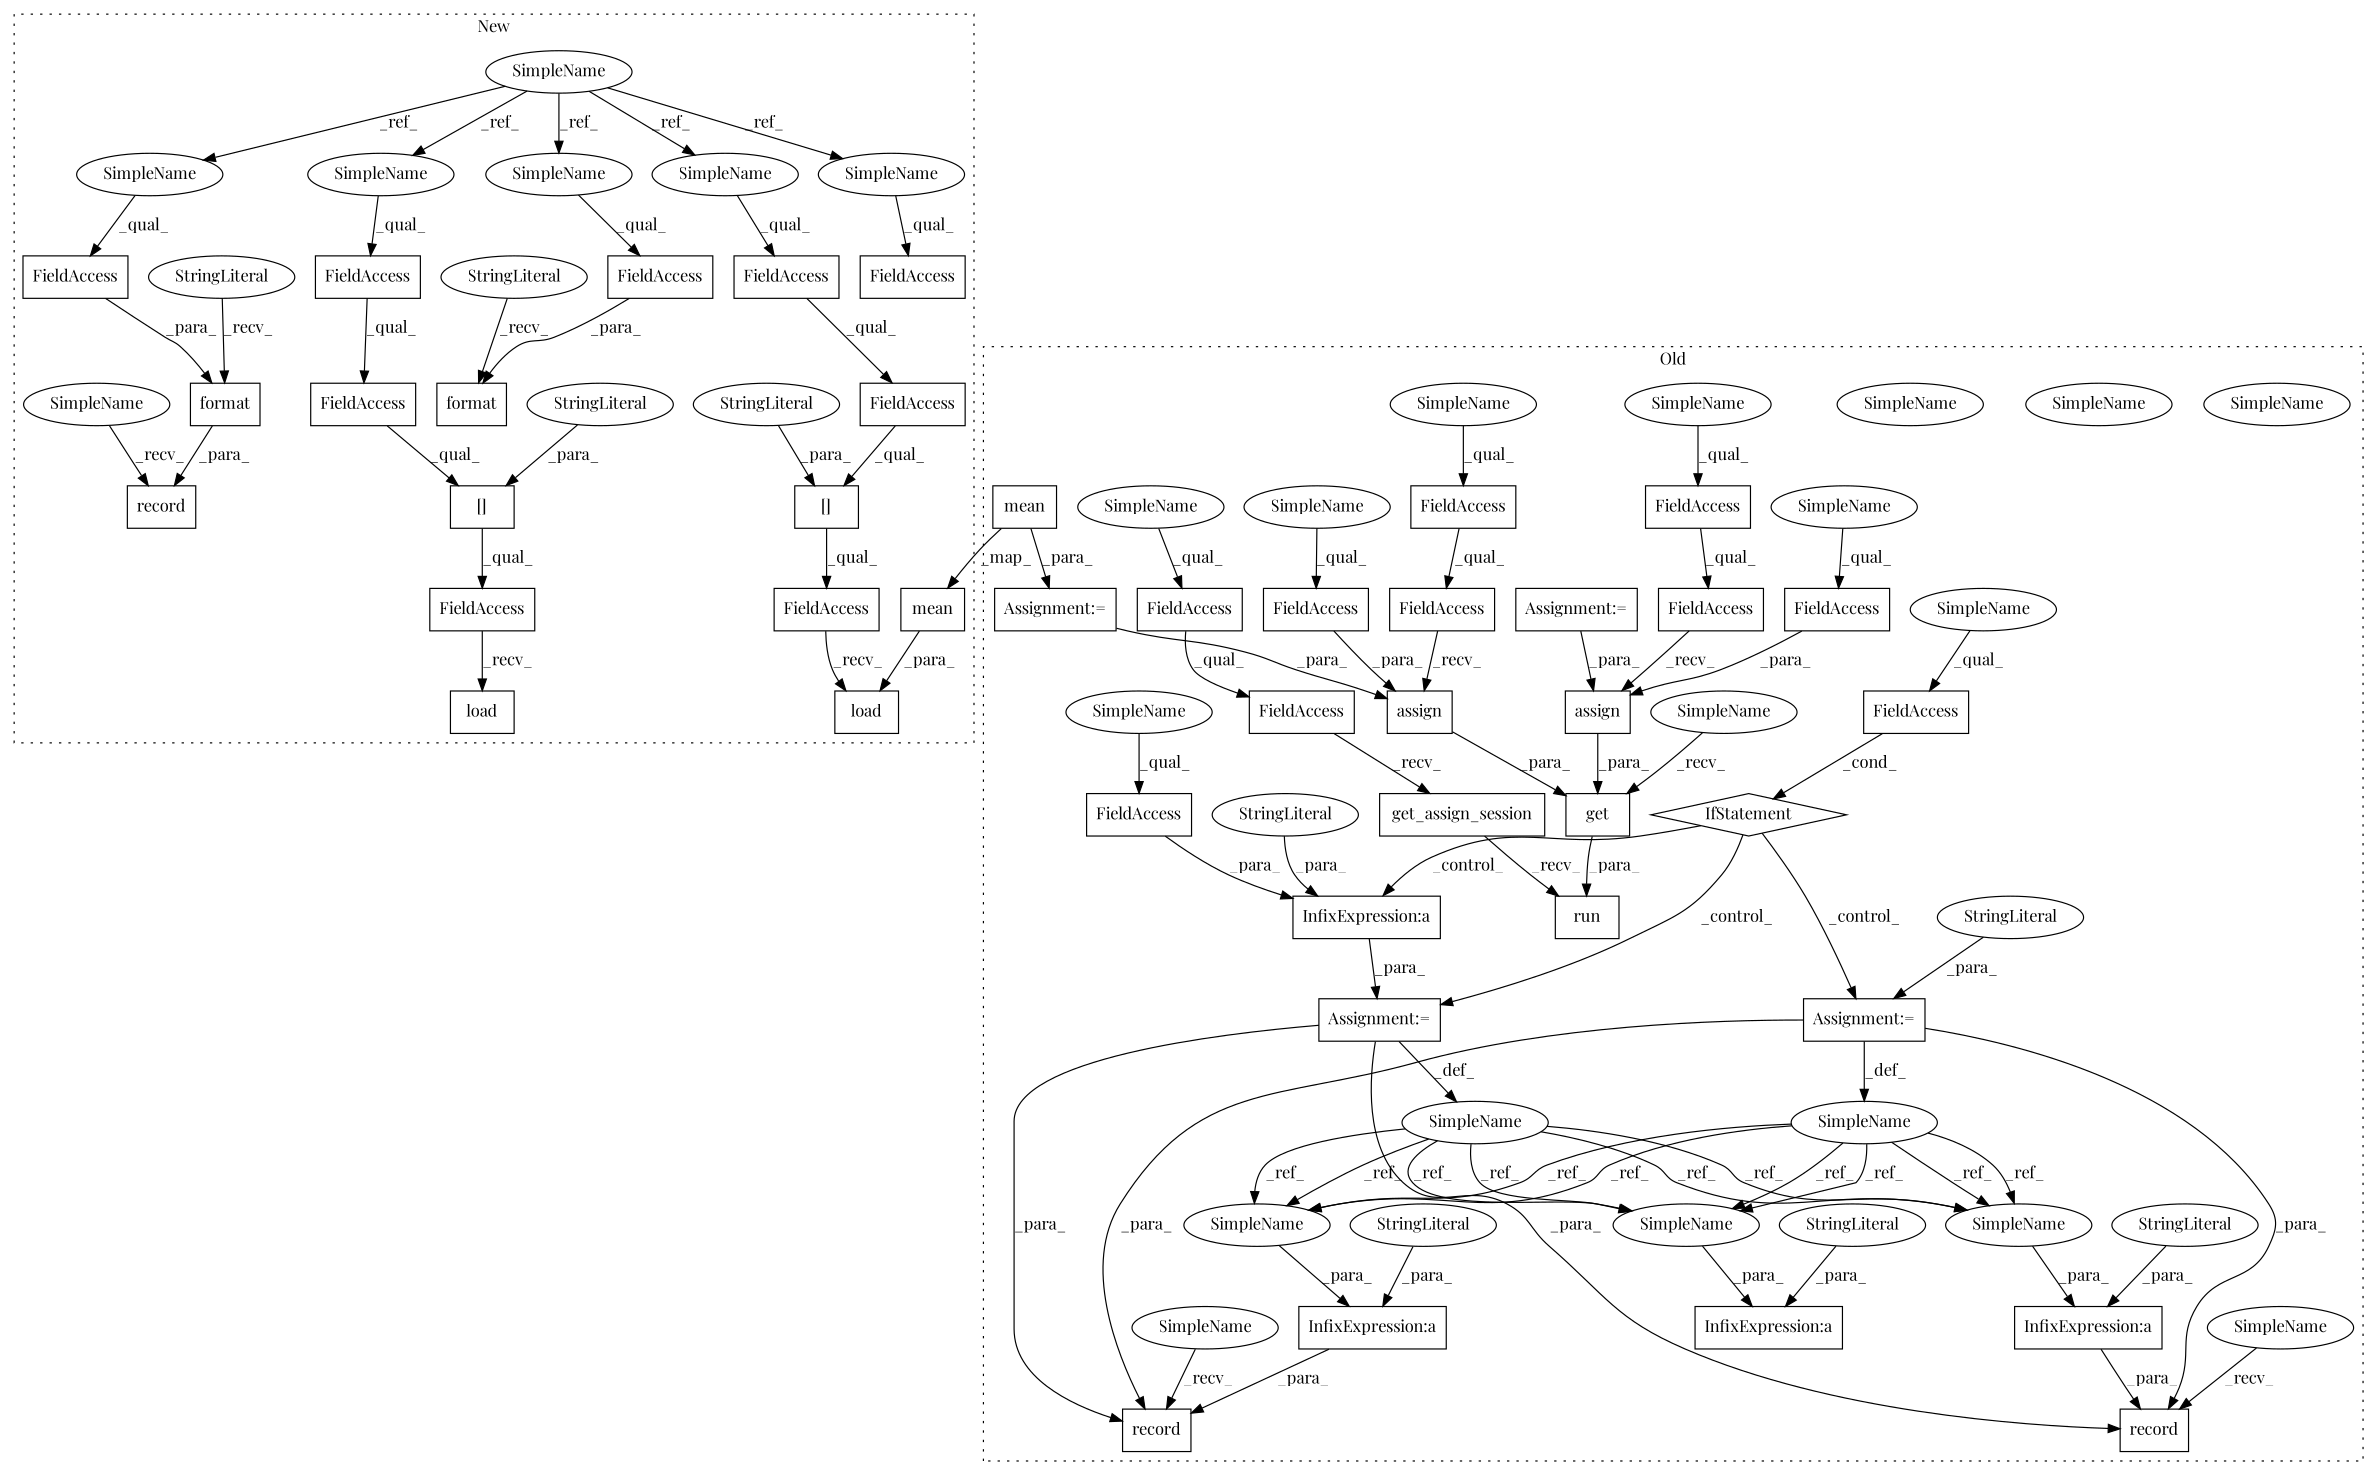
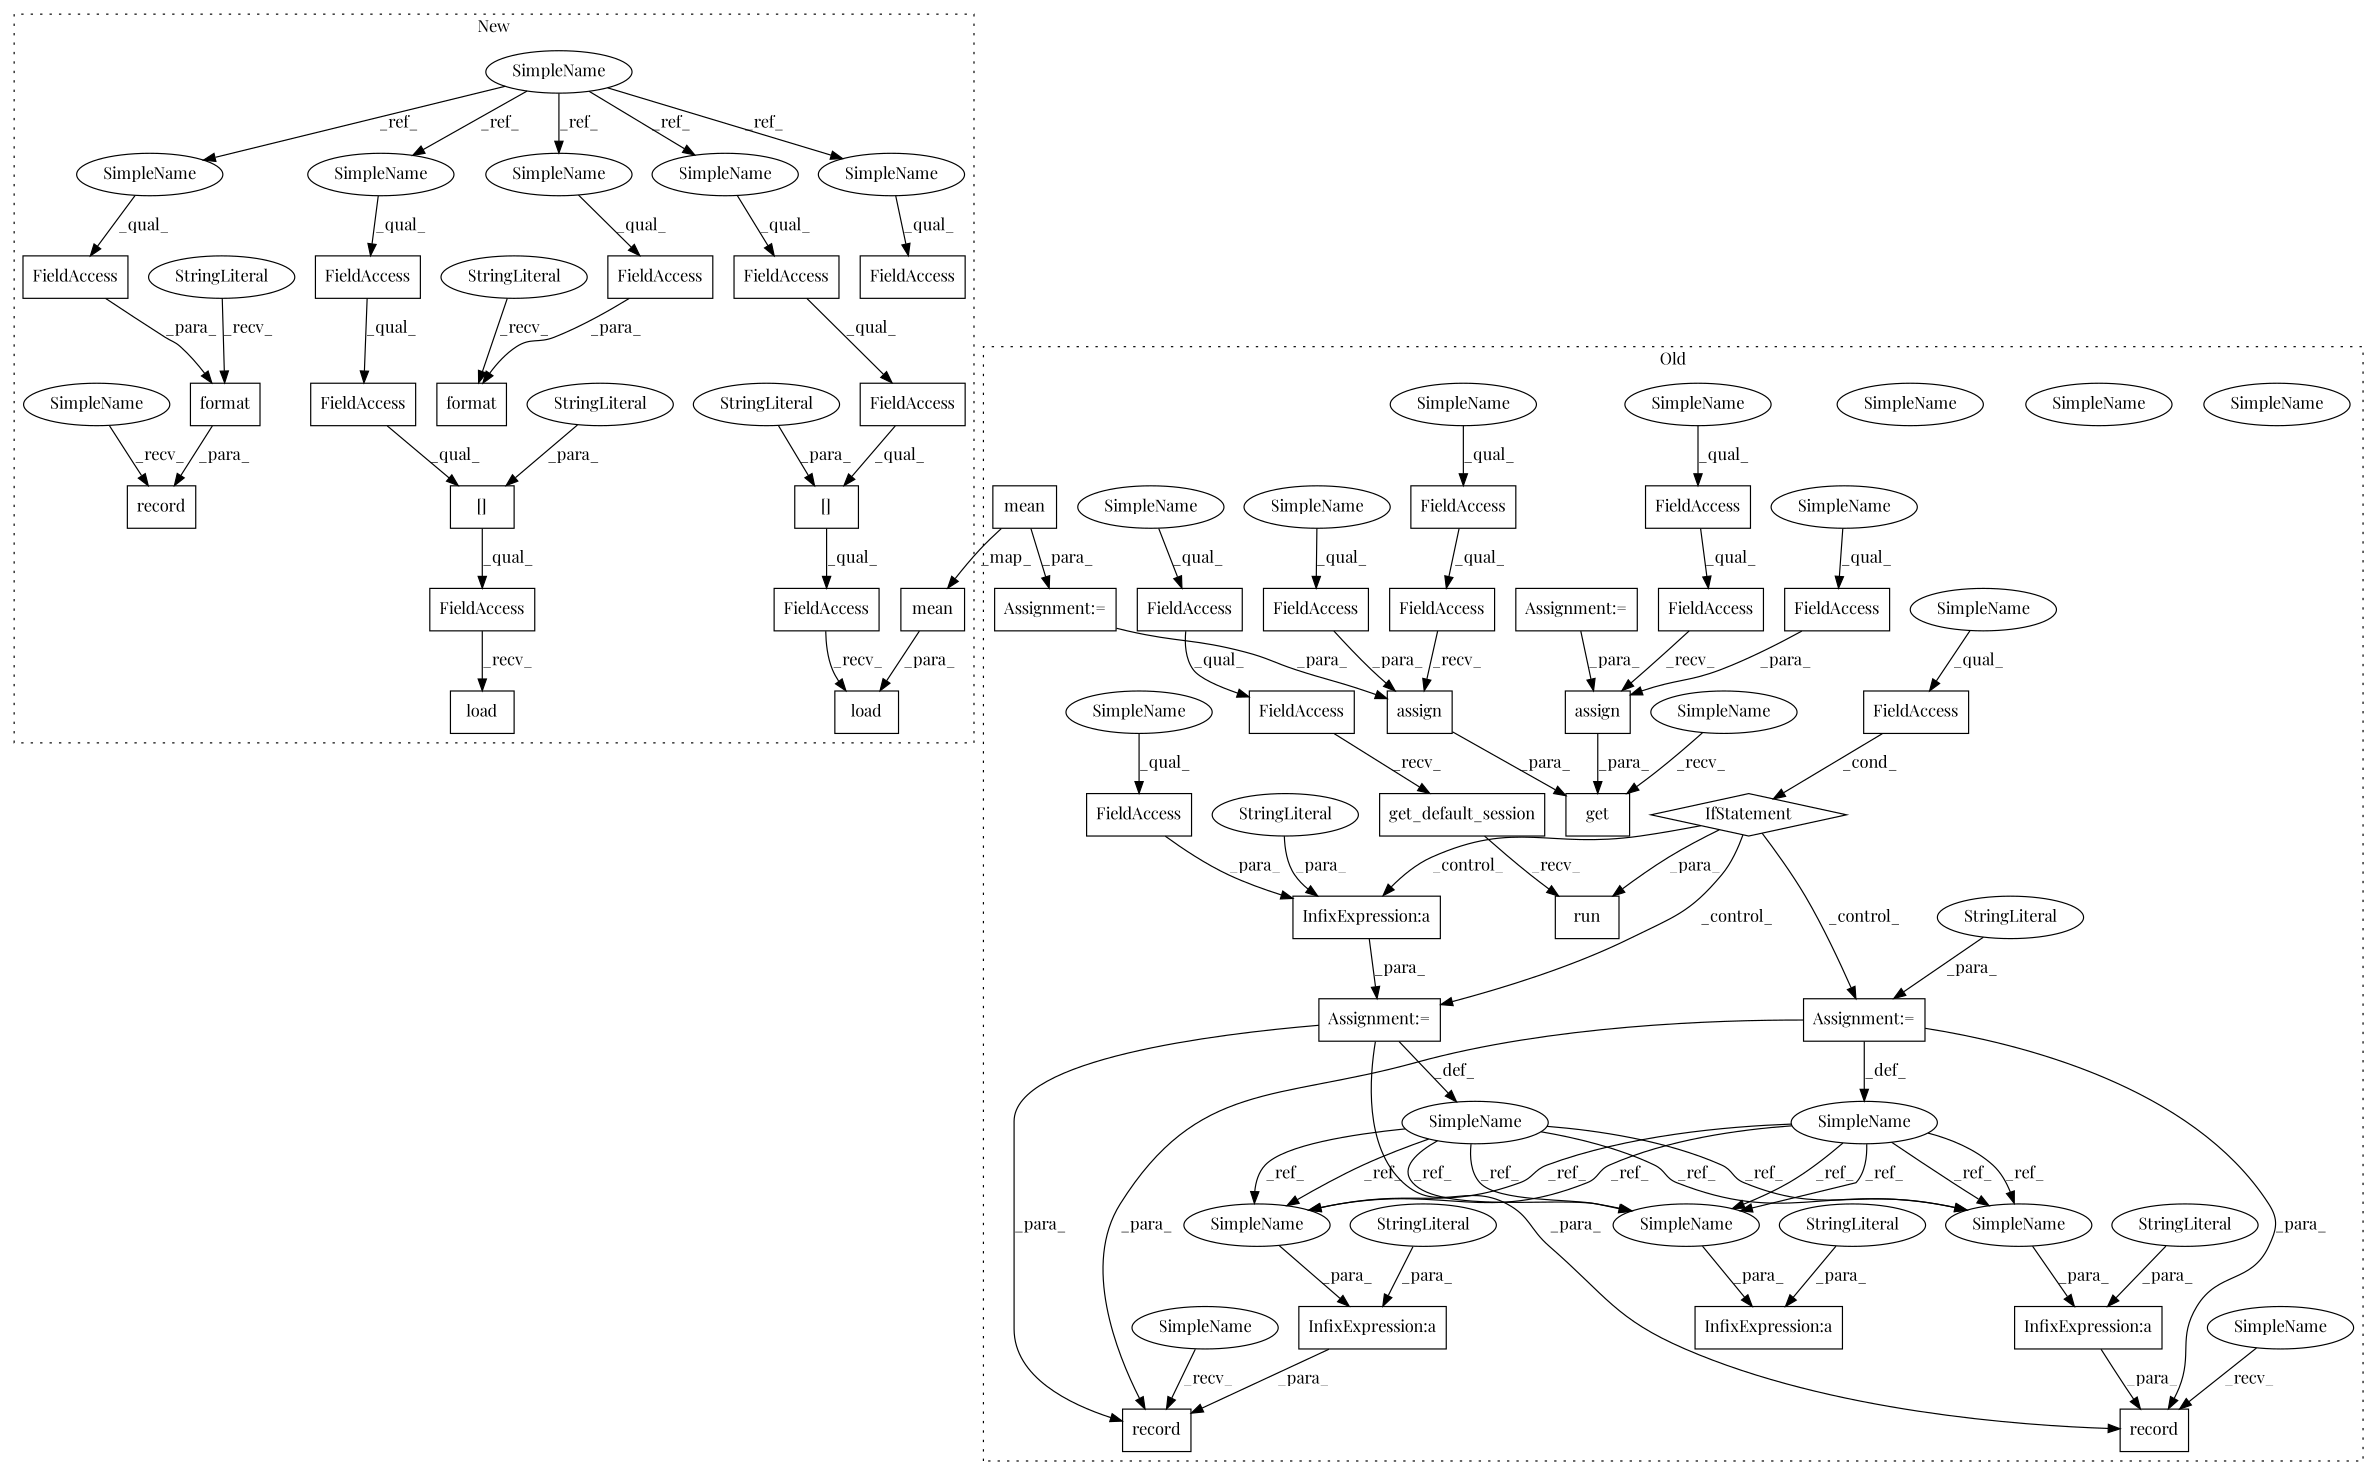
(1462, 815) -> (1462, 815)
(1588, 860) -> (1669, 857)
